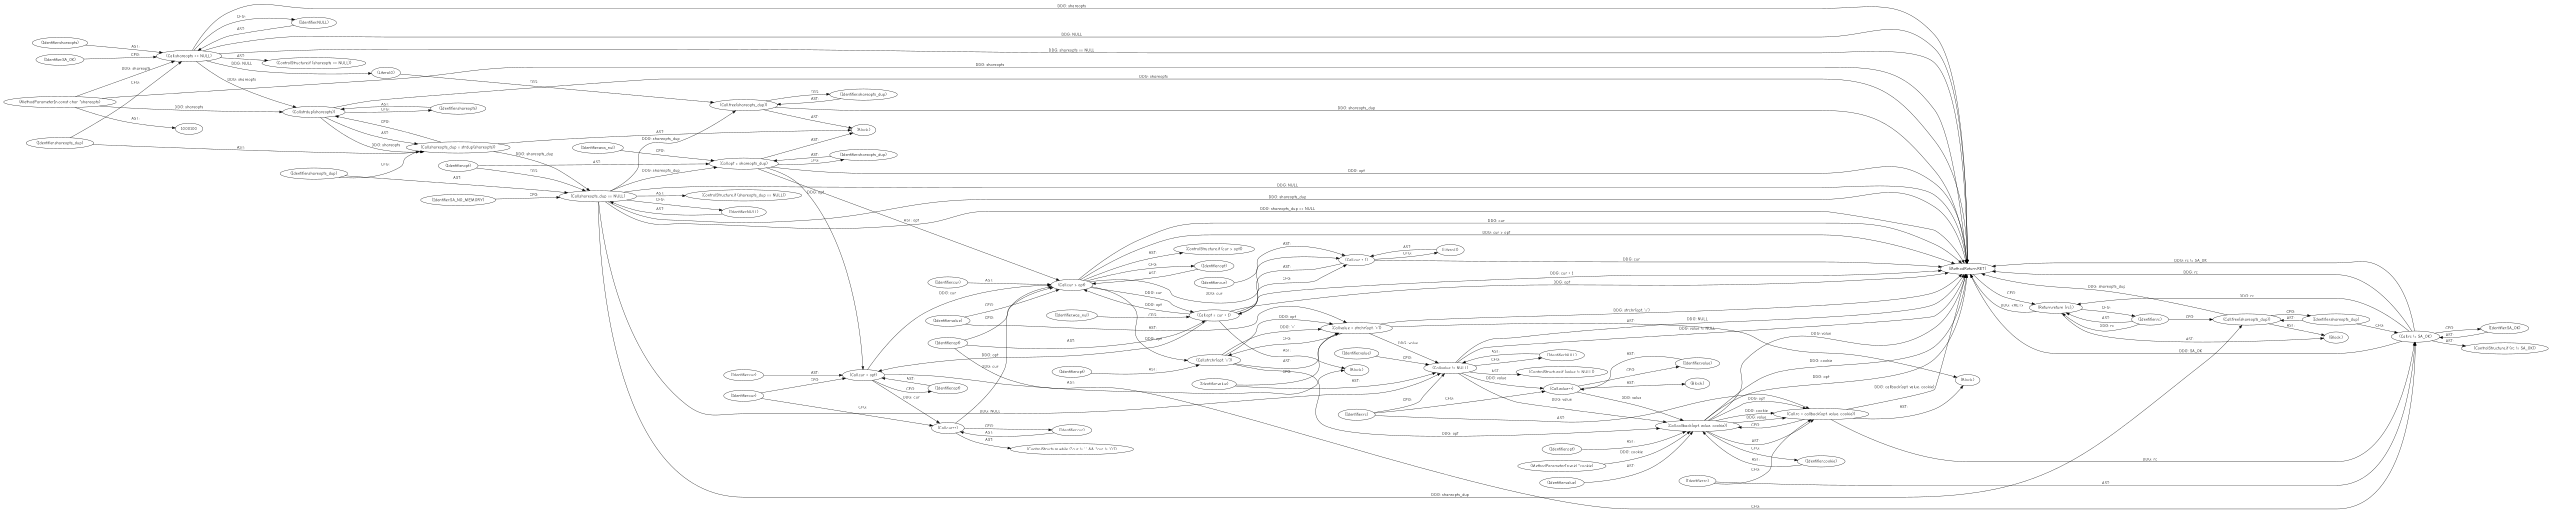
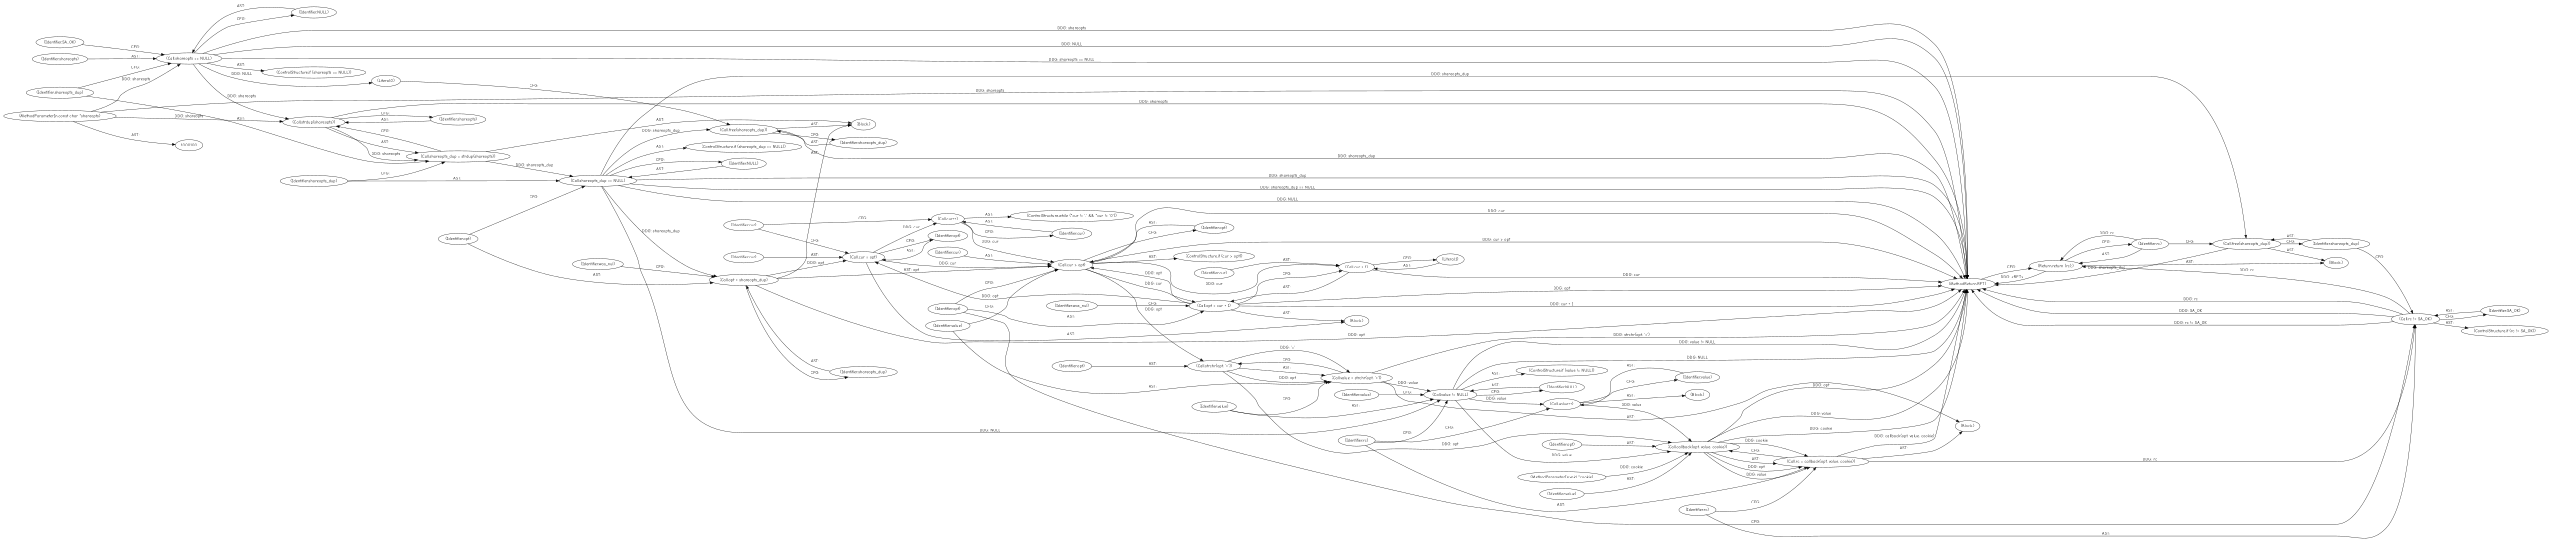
(458, 200) -> none
(1821, 461) -> none
